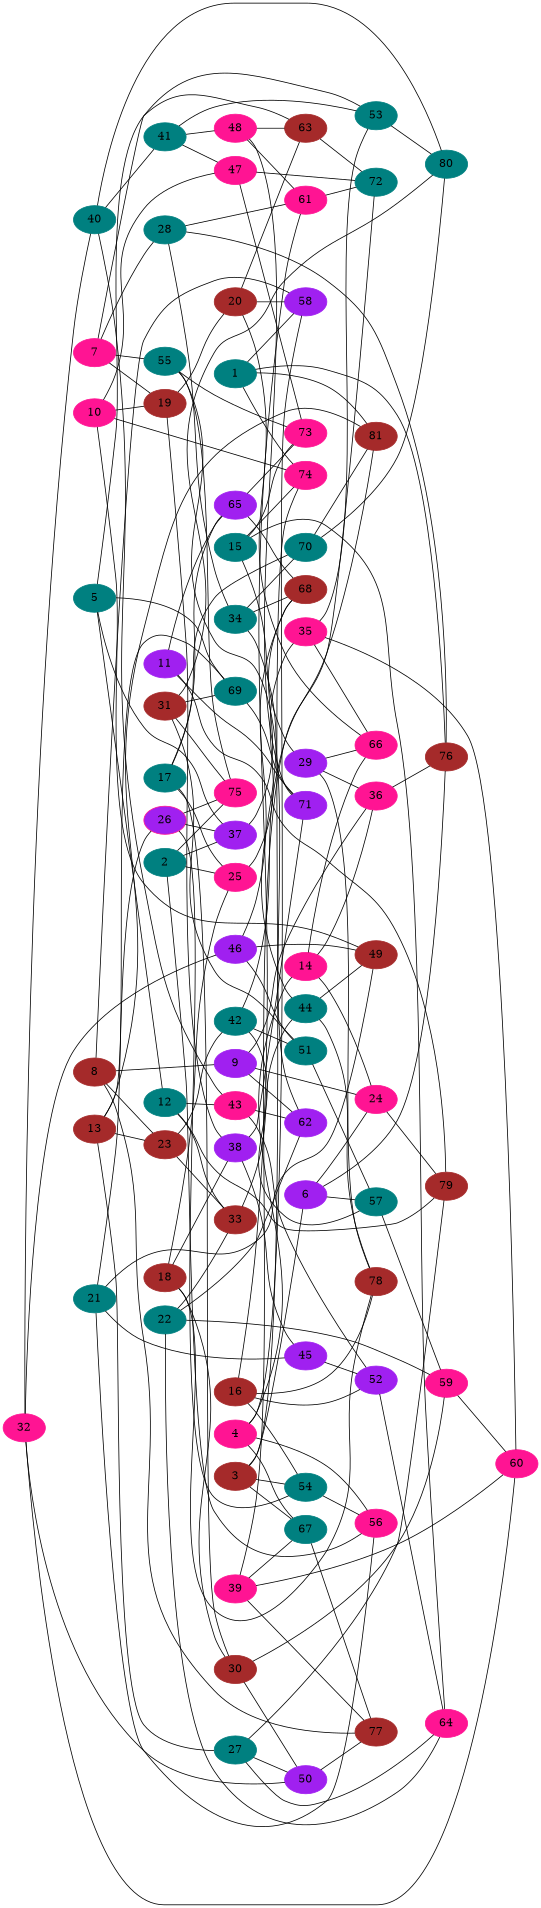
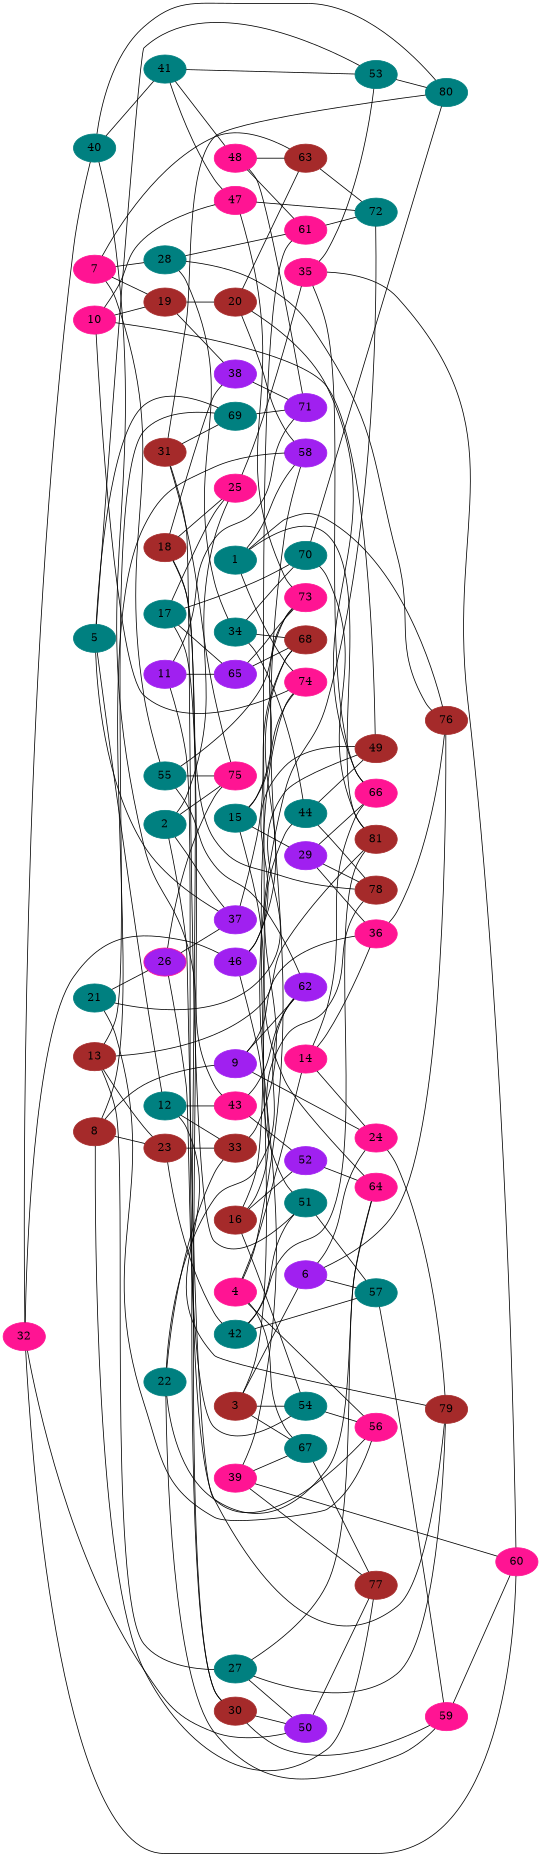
(306, 1356) -> none
